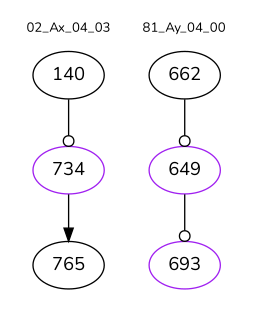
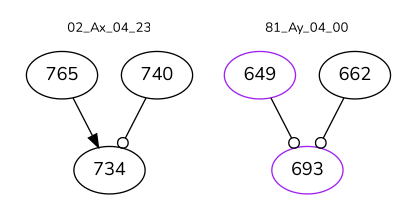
(69, 28) -> (110, 28)
(69, 75) -> (157, 75)
(185, 118) -> (334, 118)
(69, 170) -> (110, 170)
(69, 211) -> (83, 117)
